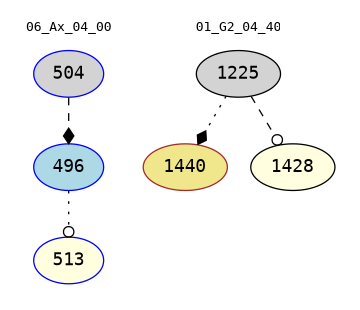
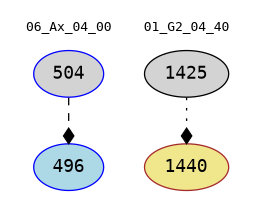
(238, 74) -> (187, 74)
(293, 167) -> none
(69, 260) -> none
